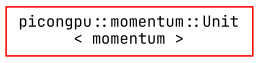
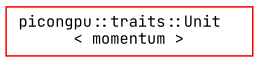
(129, 31) -> (129, 31)
